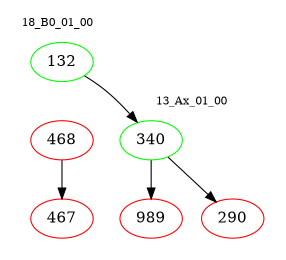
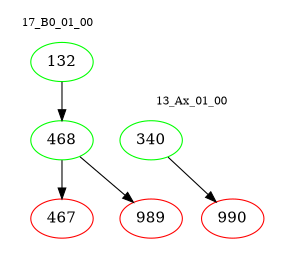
(58, 23) -> (58, 23)
(118, 102) -> (62, 96)
(62, 140) -> (62, 140)
(151, 174) -> (95, 169)
(233, 219) -> (233, 219)
